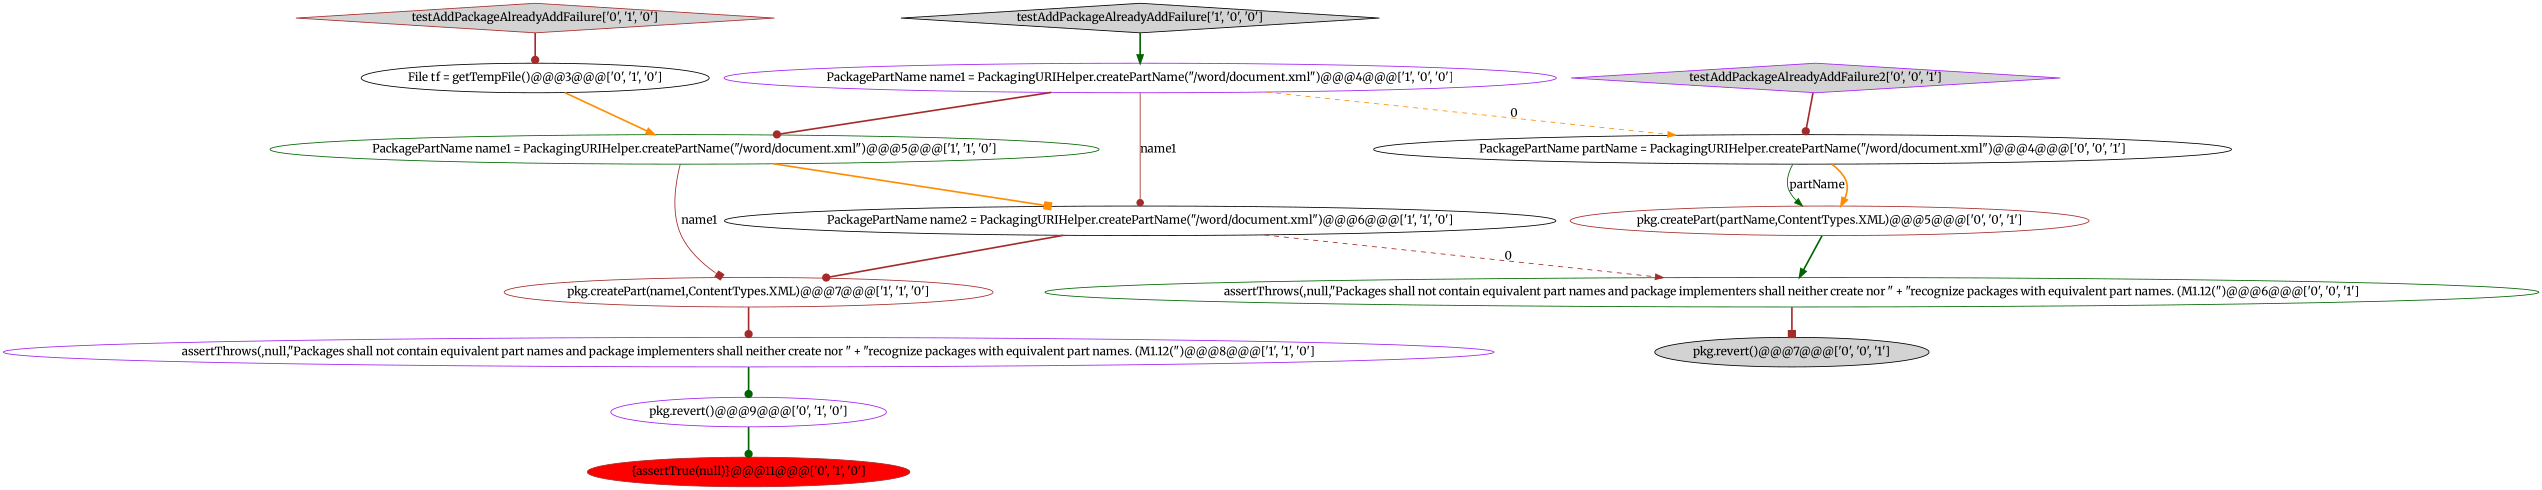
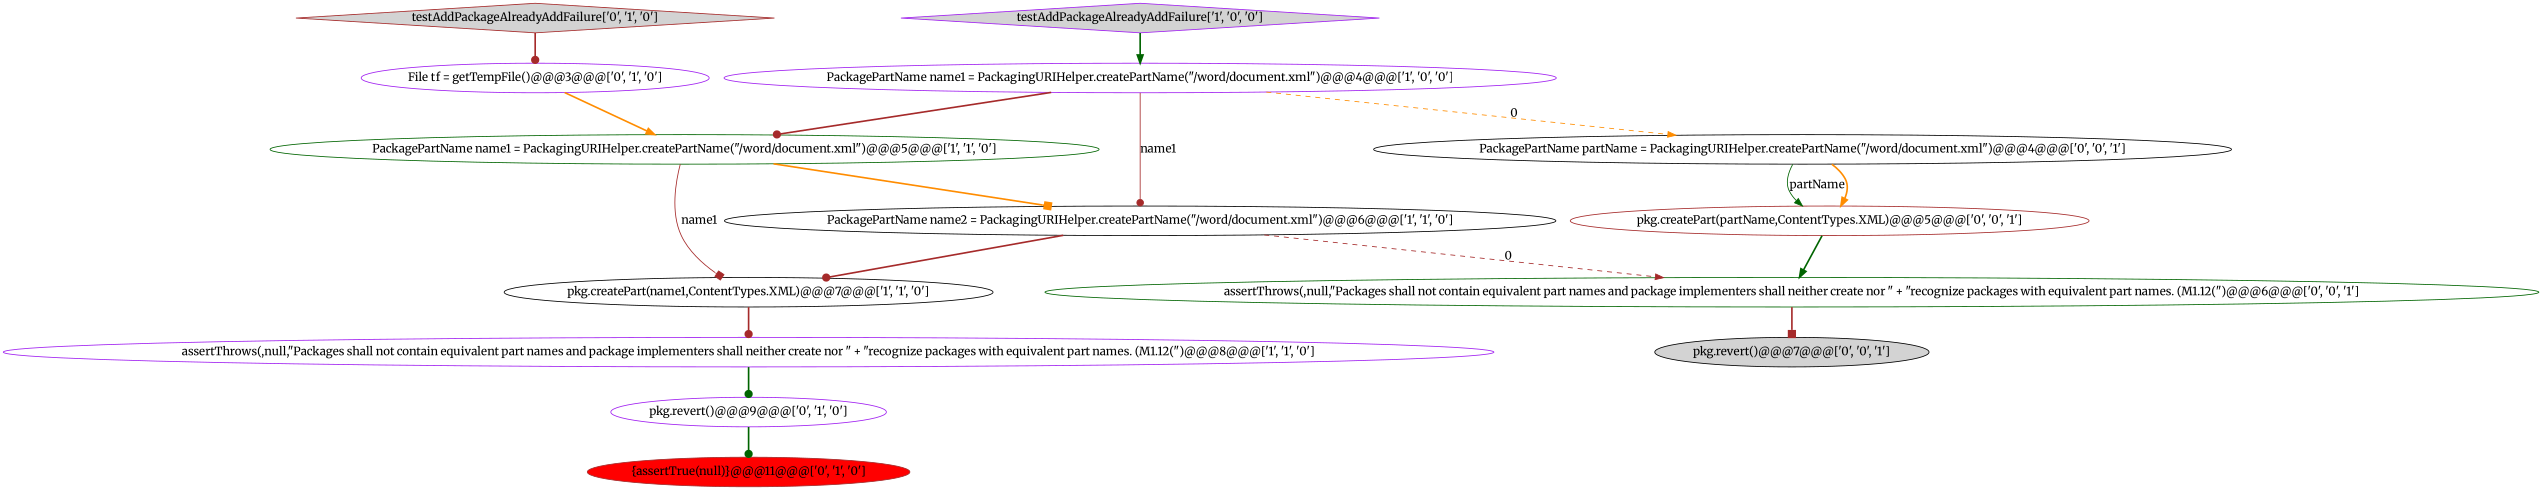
(1140, 18) -> (1140, 18)
(535, 78) -> (535, 78)
(1816, 78) -> none
(749, 292) -> (749, 292)
